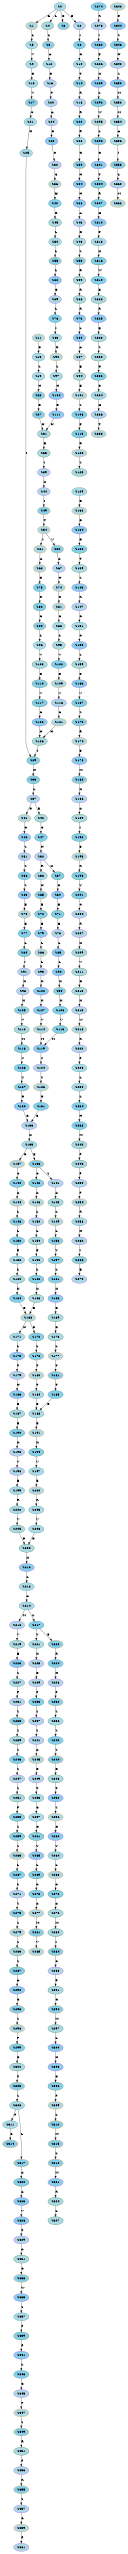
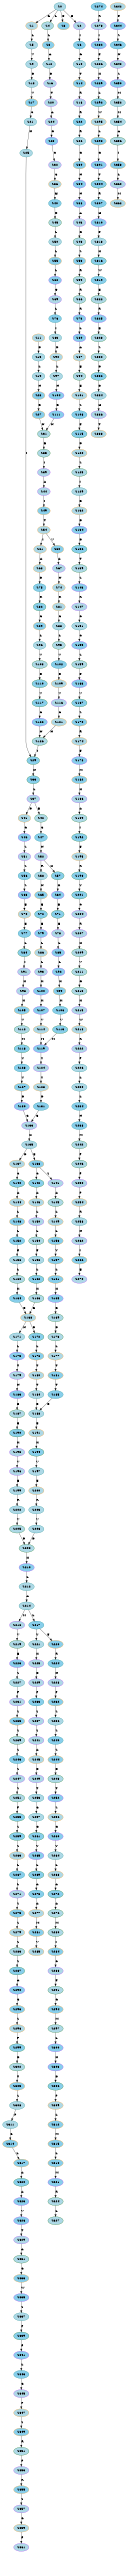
none -> (79, 481)
(21, 2133) -> (15, 2152)
